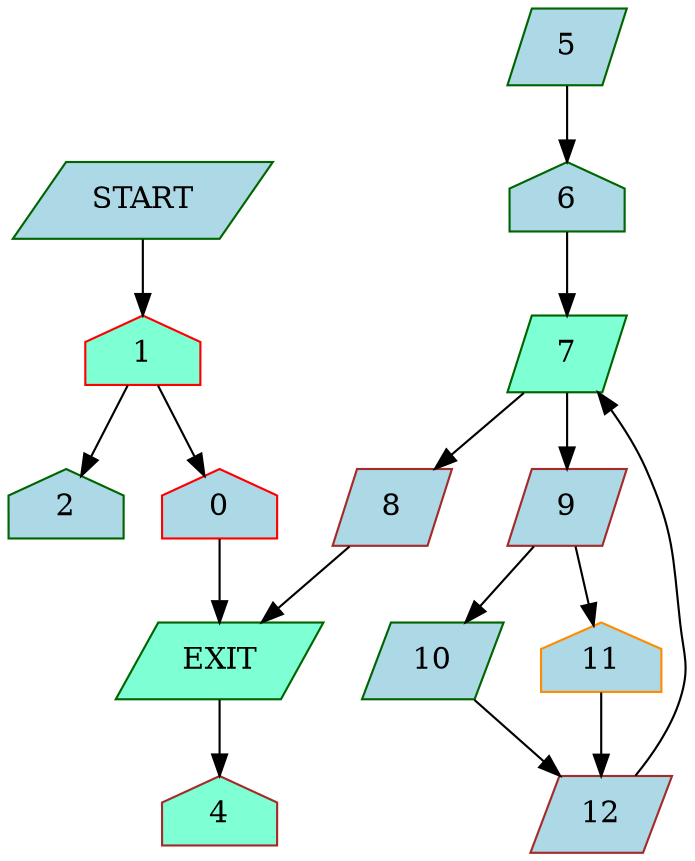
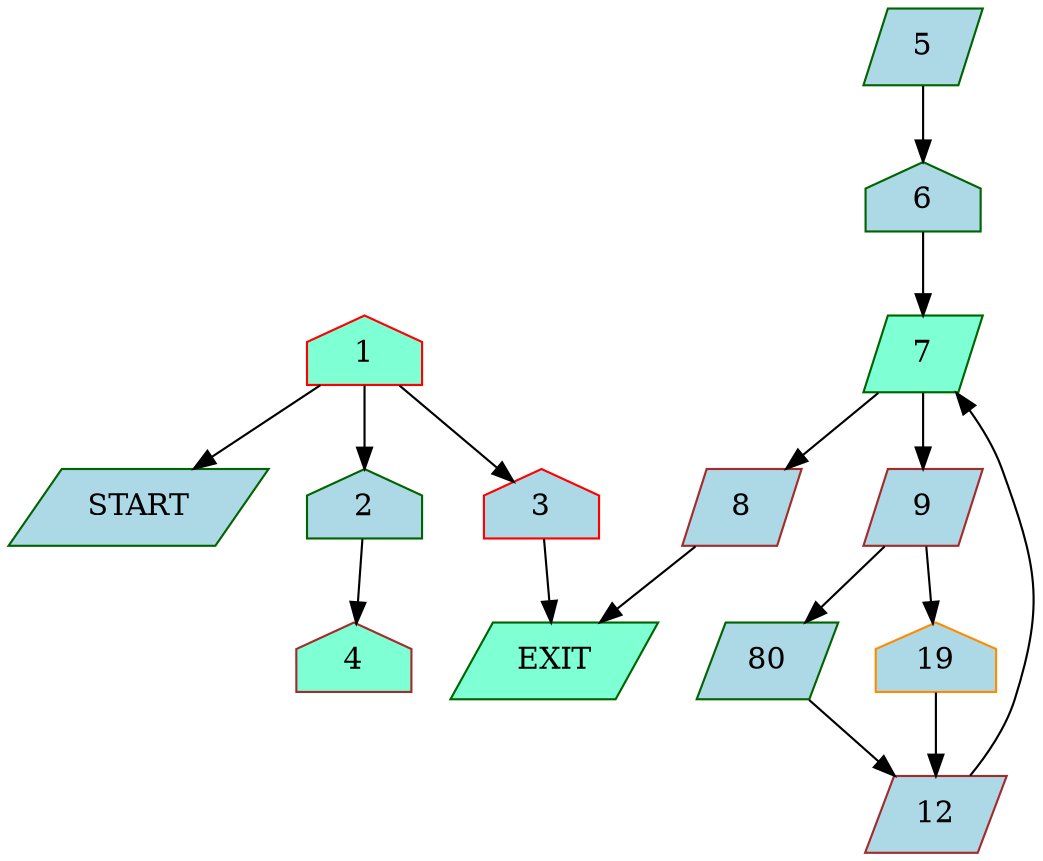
(143, 267) -> (266, 421)
(220, 507) -> (541, 507)
(433, 661) -> (767, 661)
(601, 661) -> (936, 661)
(220, 727) -> (360, 571)
